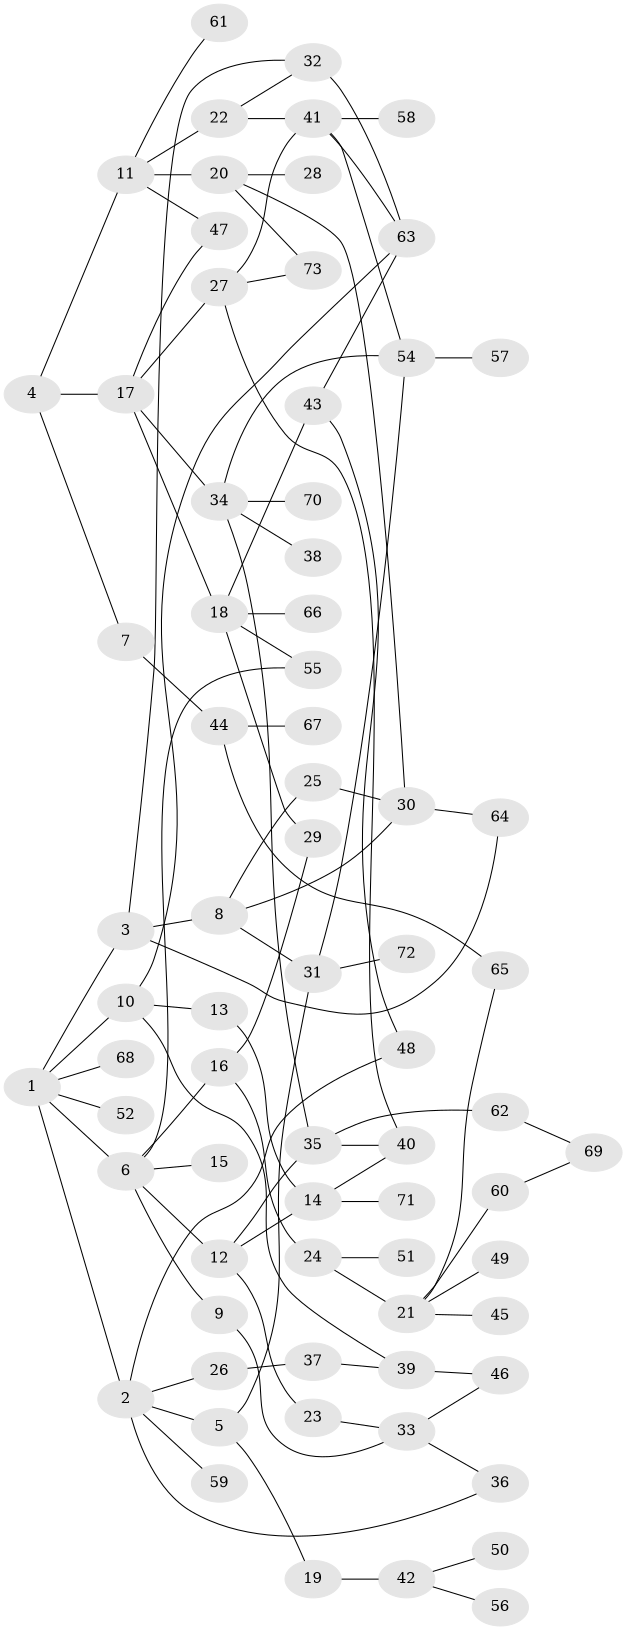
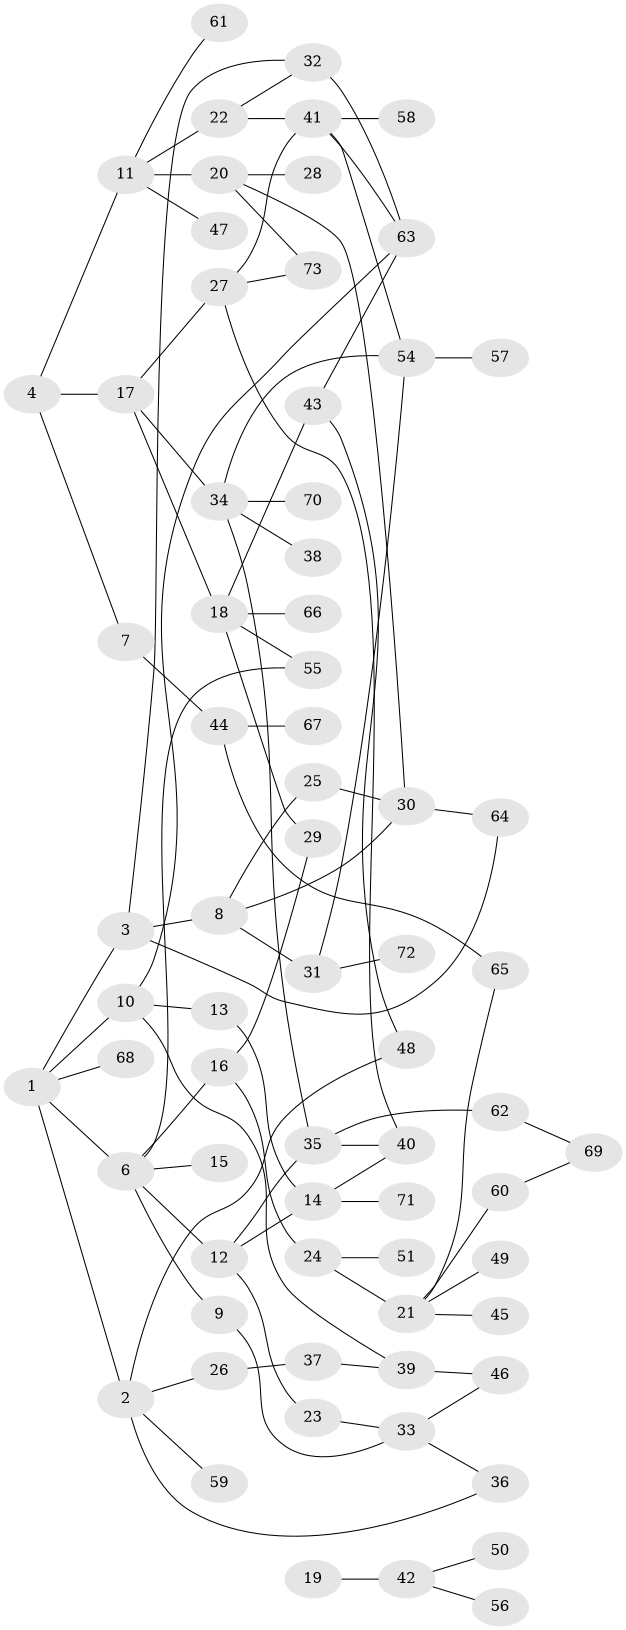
(170, 295) -> none
(126, 1115) -> none
(219, 1427) -> none
